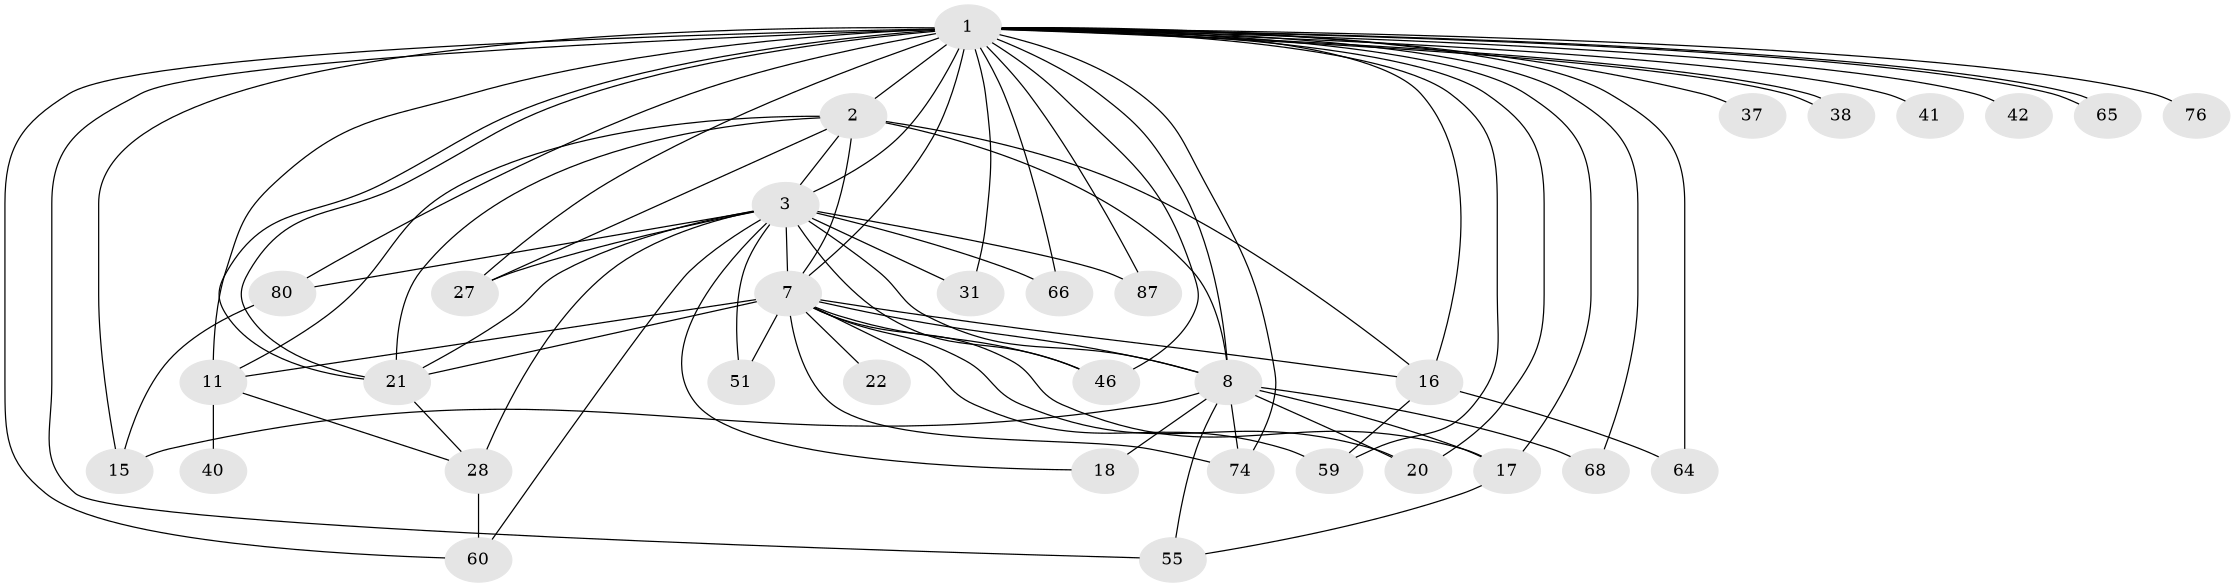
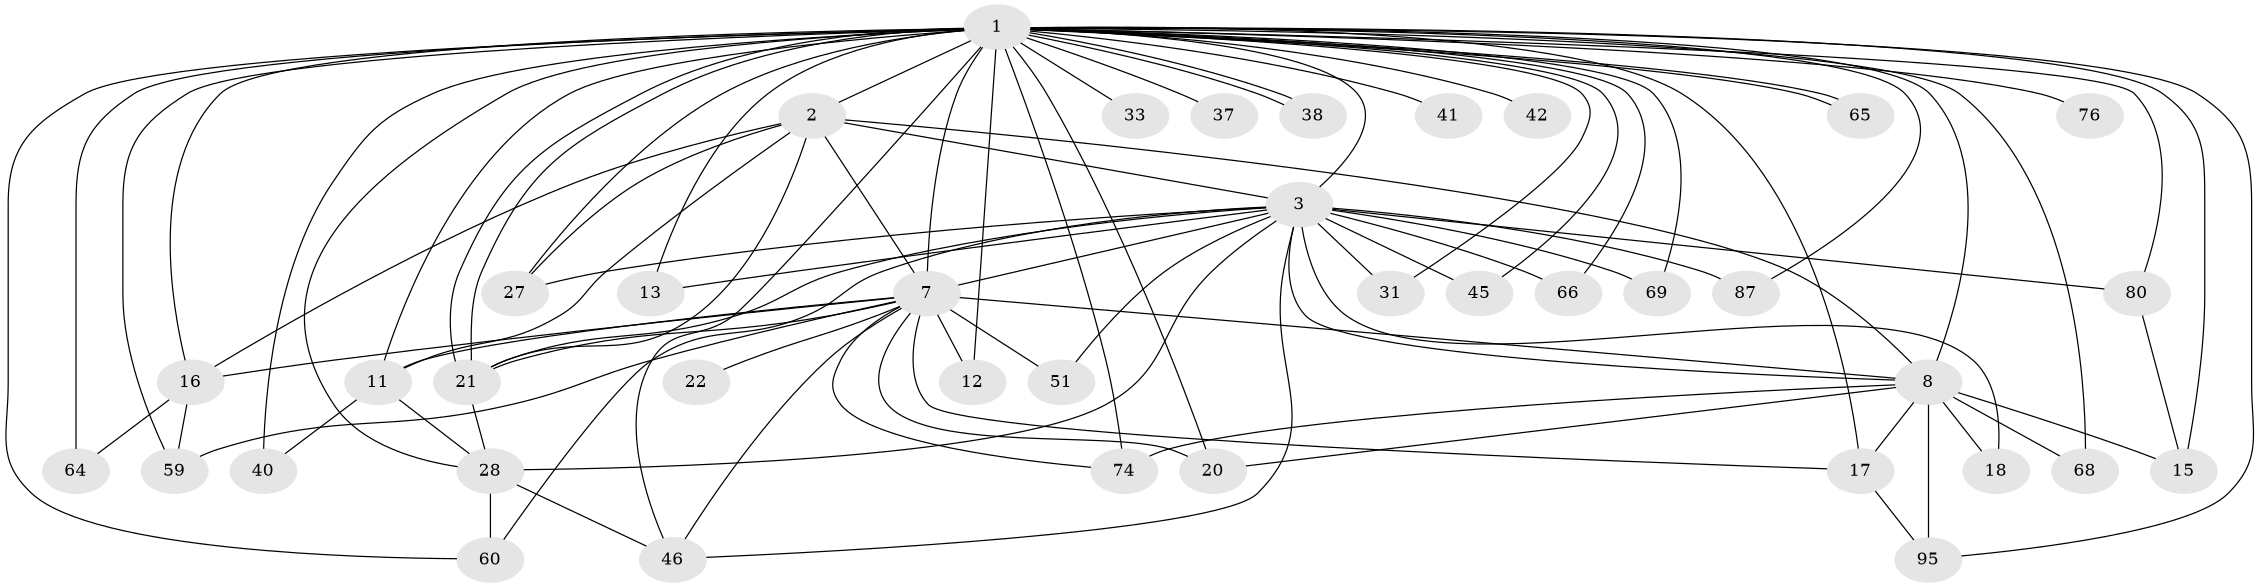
none -> (491, 76)
none -> (470, 116)
none -> (1135, 116)
none -> (651, 294)
none -> (1480, 294)
none -> (1657, 294)
none -> (973, 382)
none -> (582, 516)
(1173, 560) -> (1928, 560)
